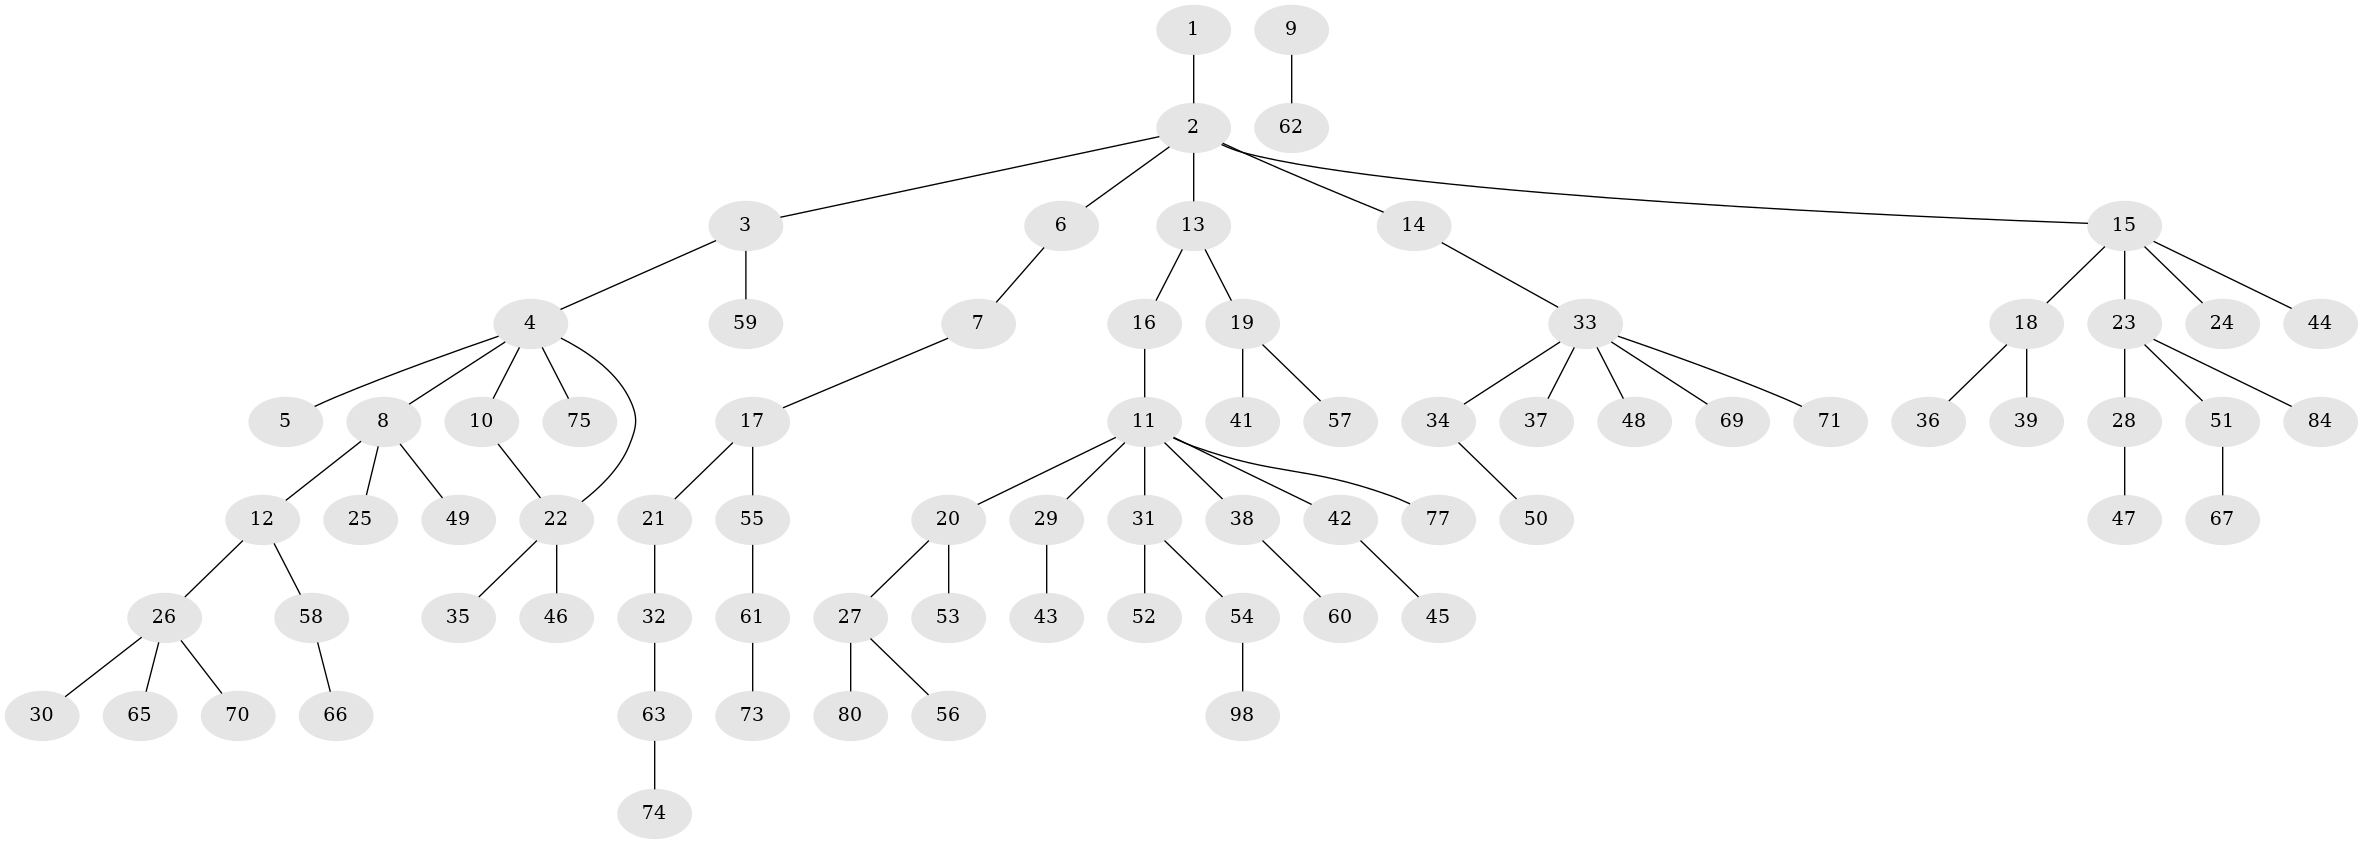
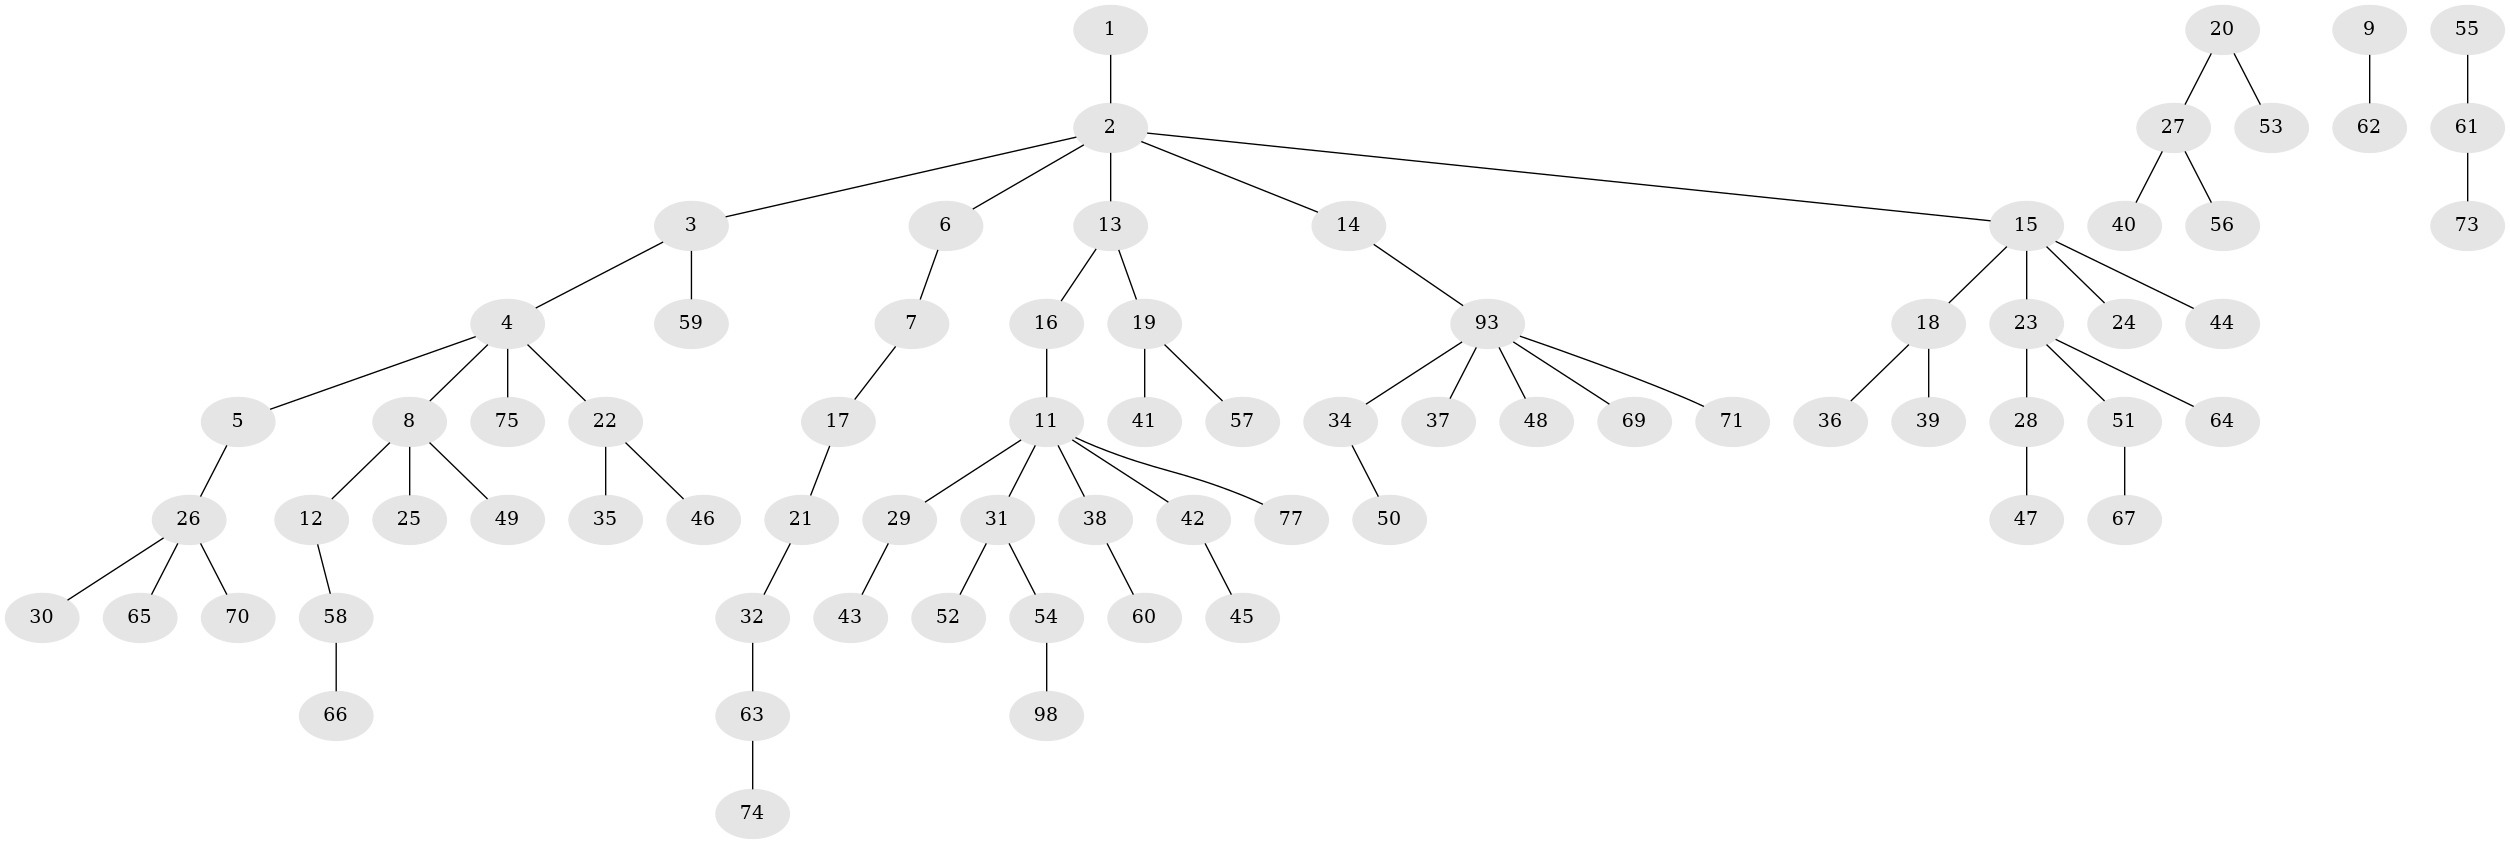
(1586, 324) -> (1488, 324)
(482, 422) -> none
(2321, 422) -> (2223, 422)
(753, 471) -> none
(1047, 471) -> none
(214, 569) -> (214, 471)
(851, 716) -> (2125, 226)
